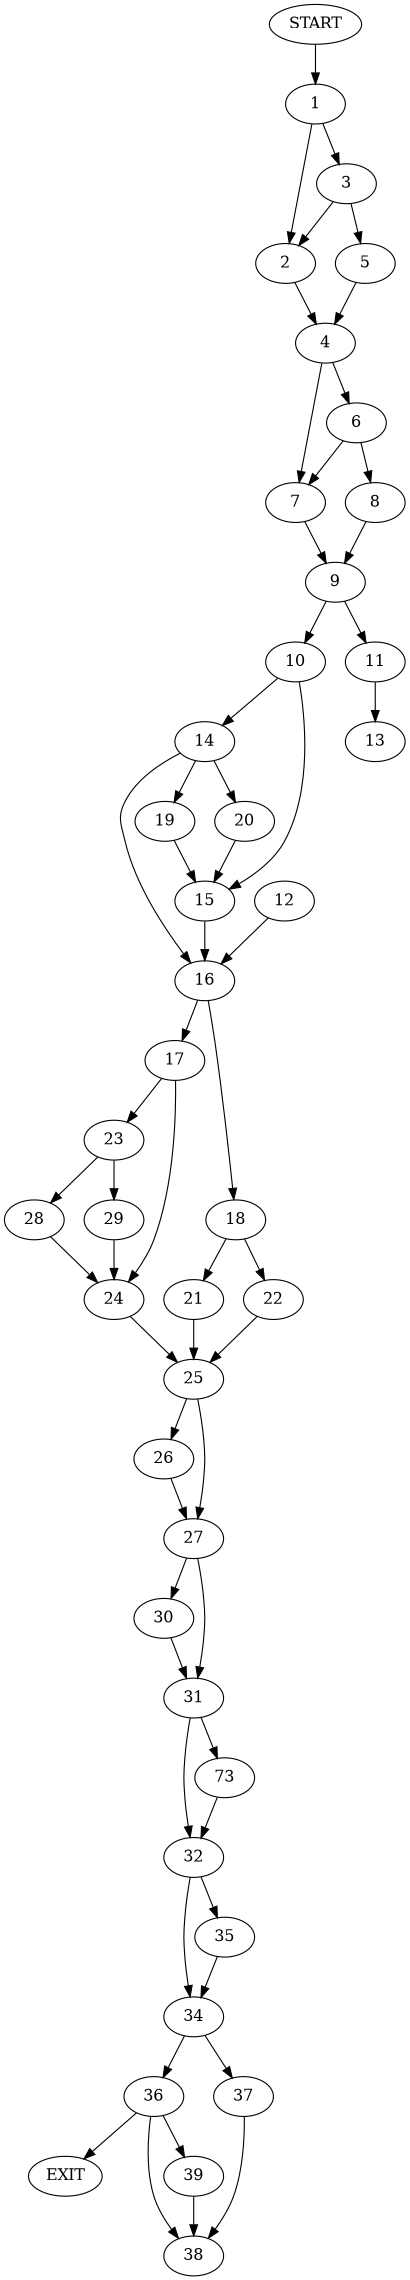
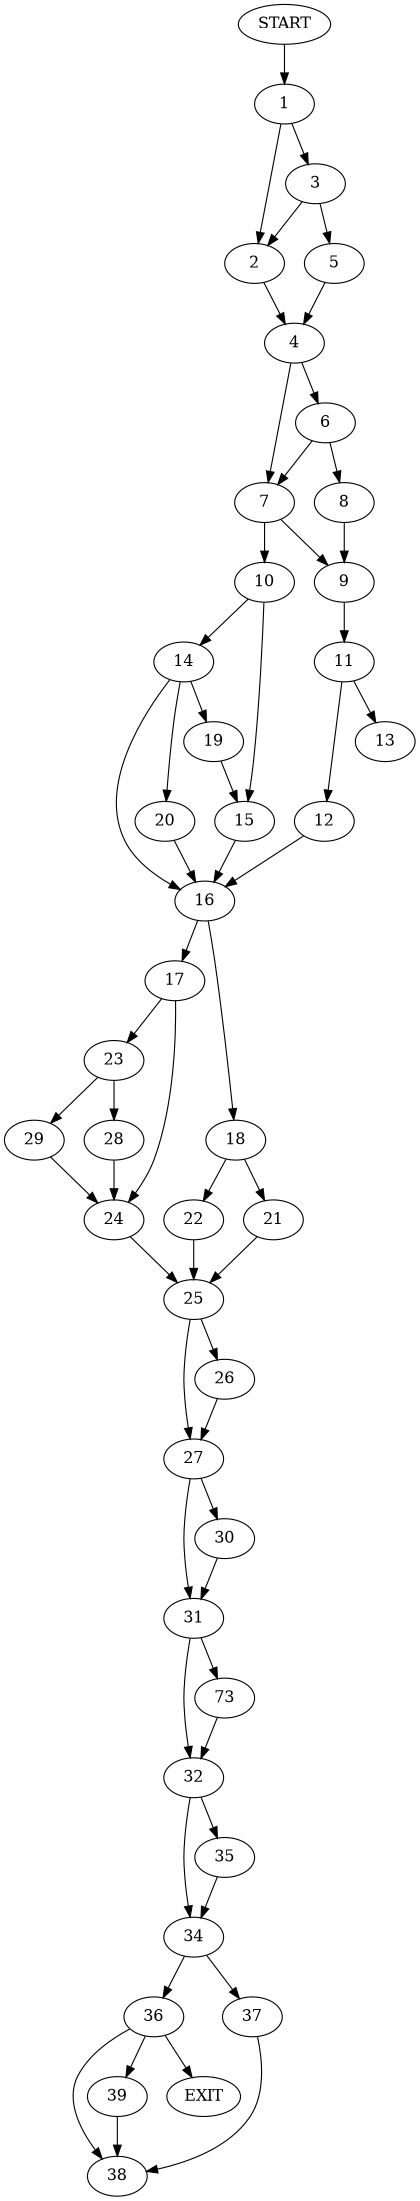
(318, 617) -> (265, 537)
none -> (335, 736)
(227, 856) -> (182, 856)
